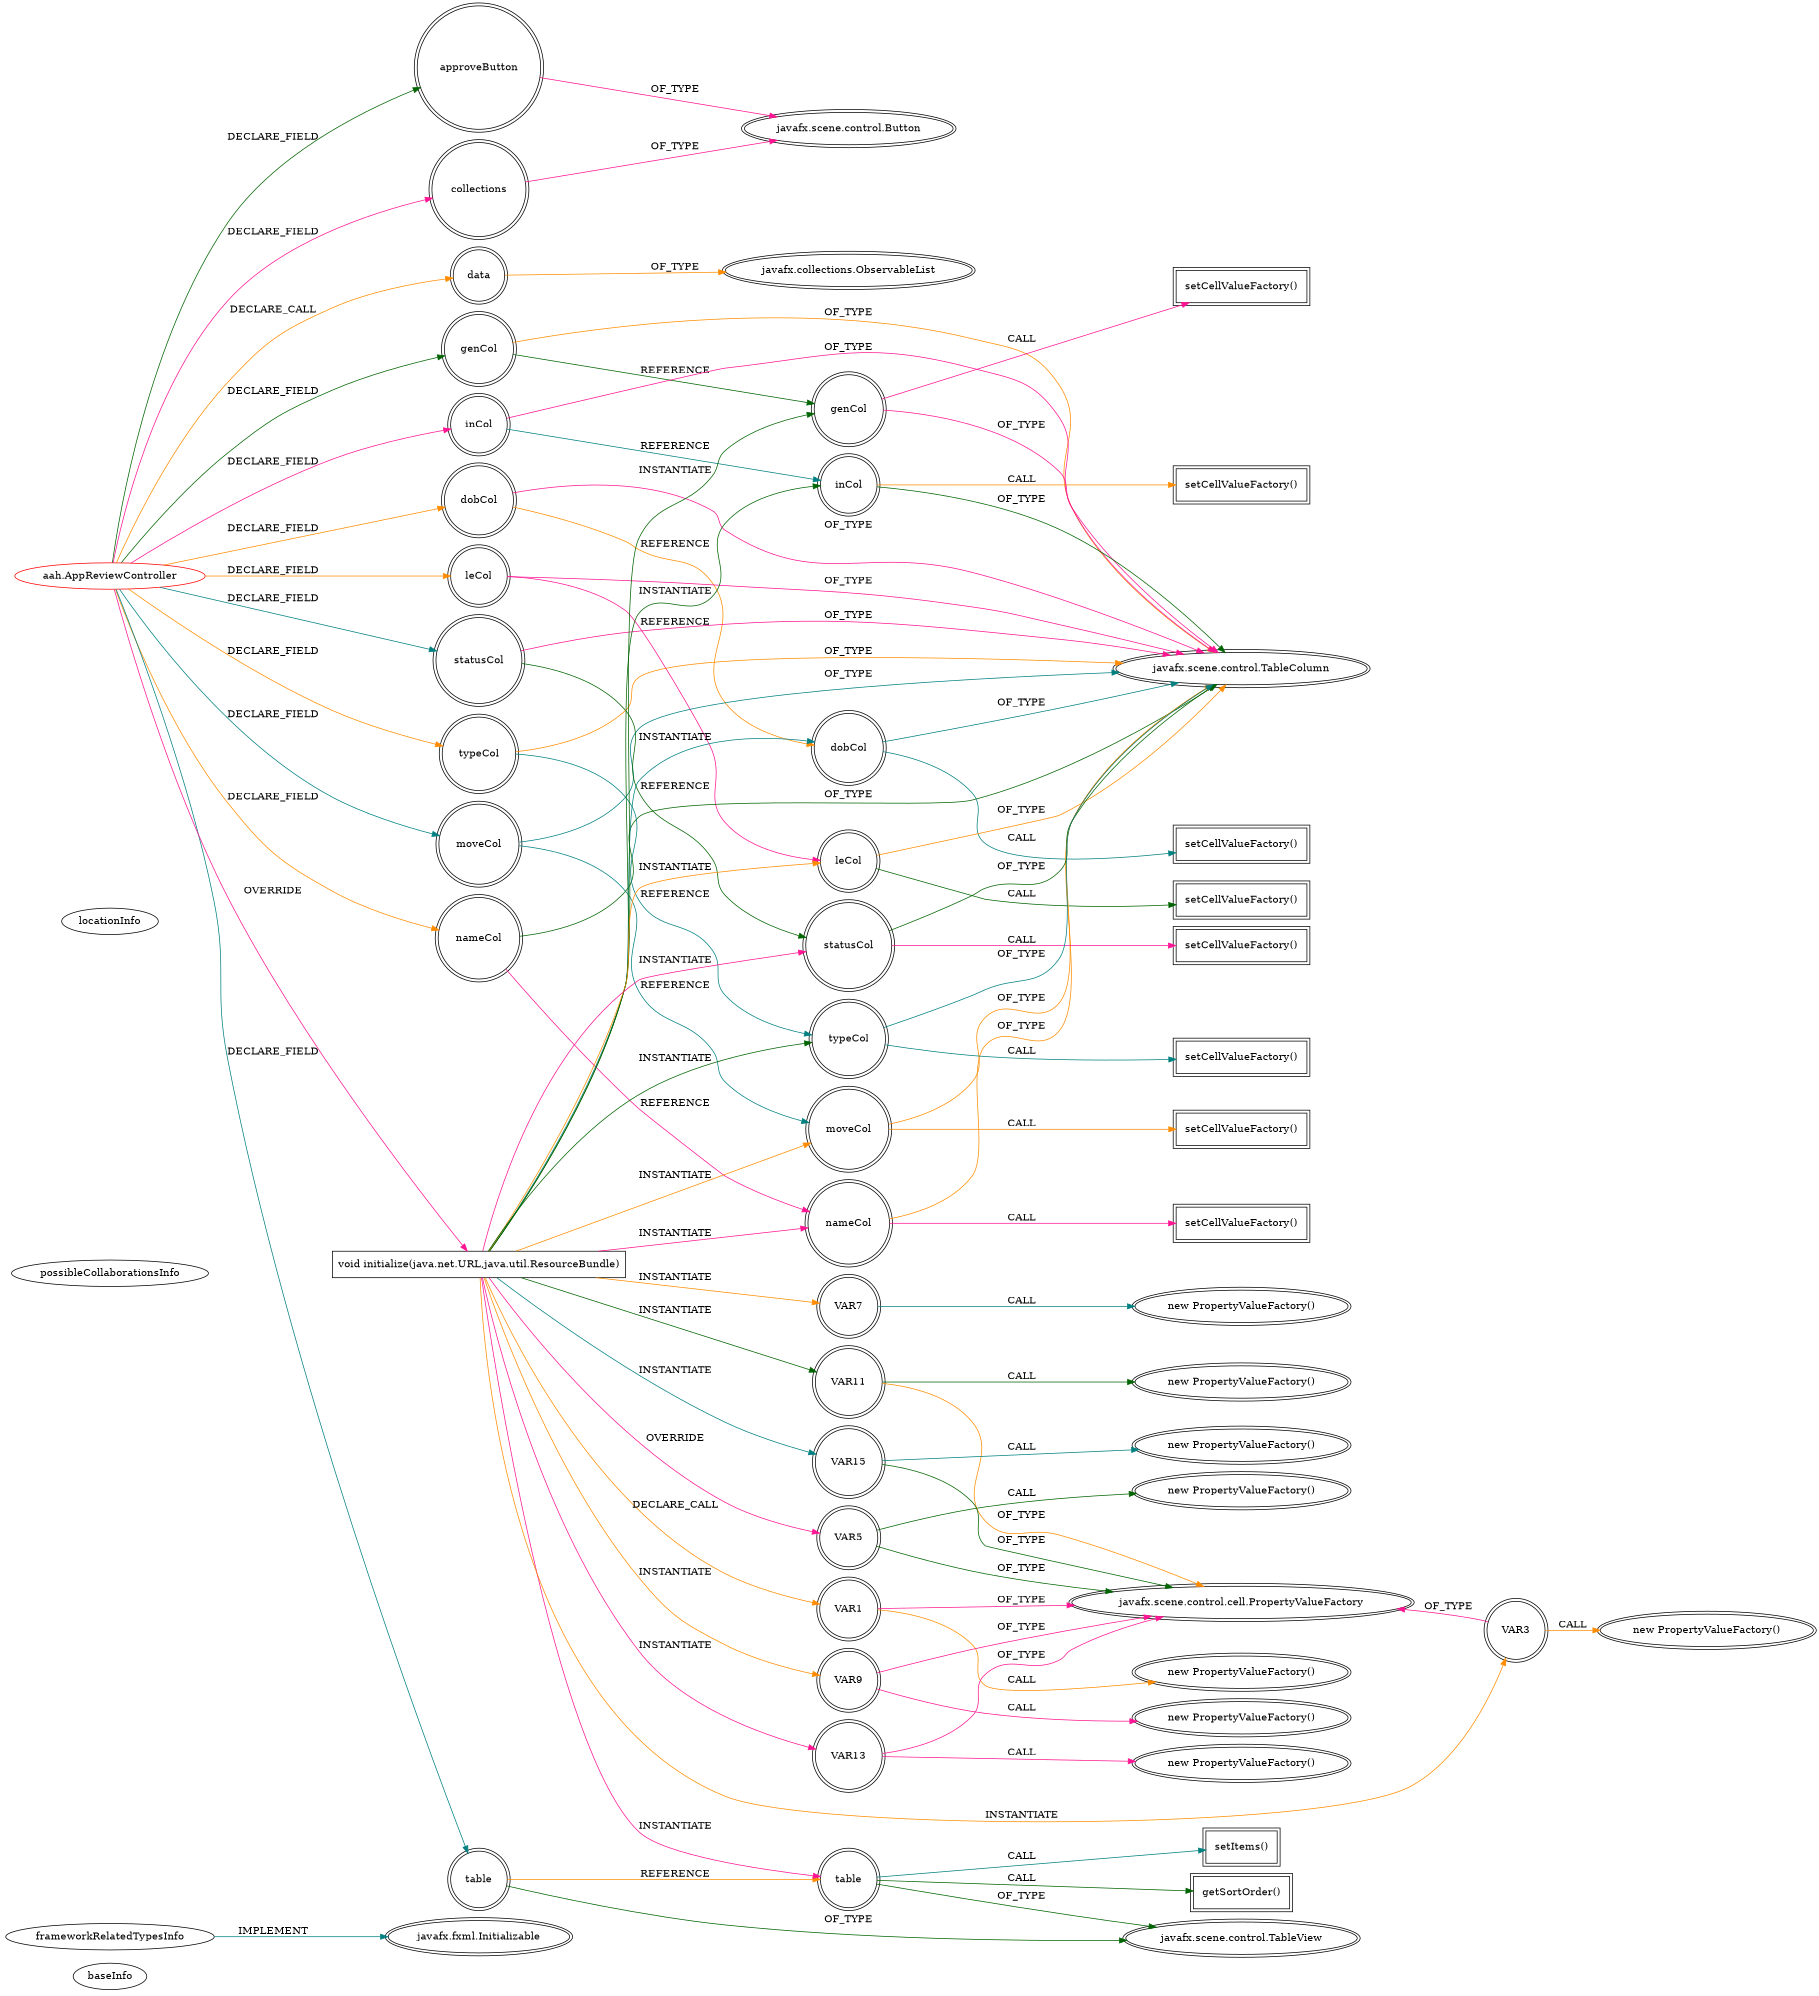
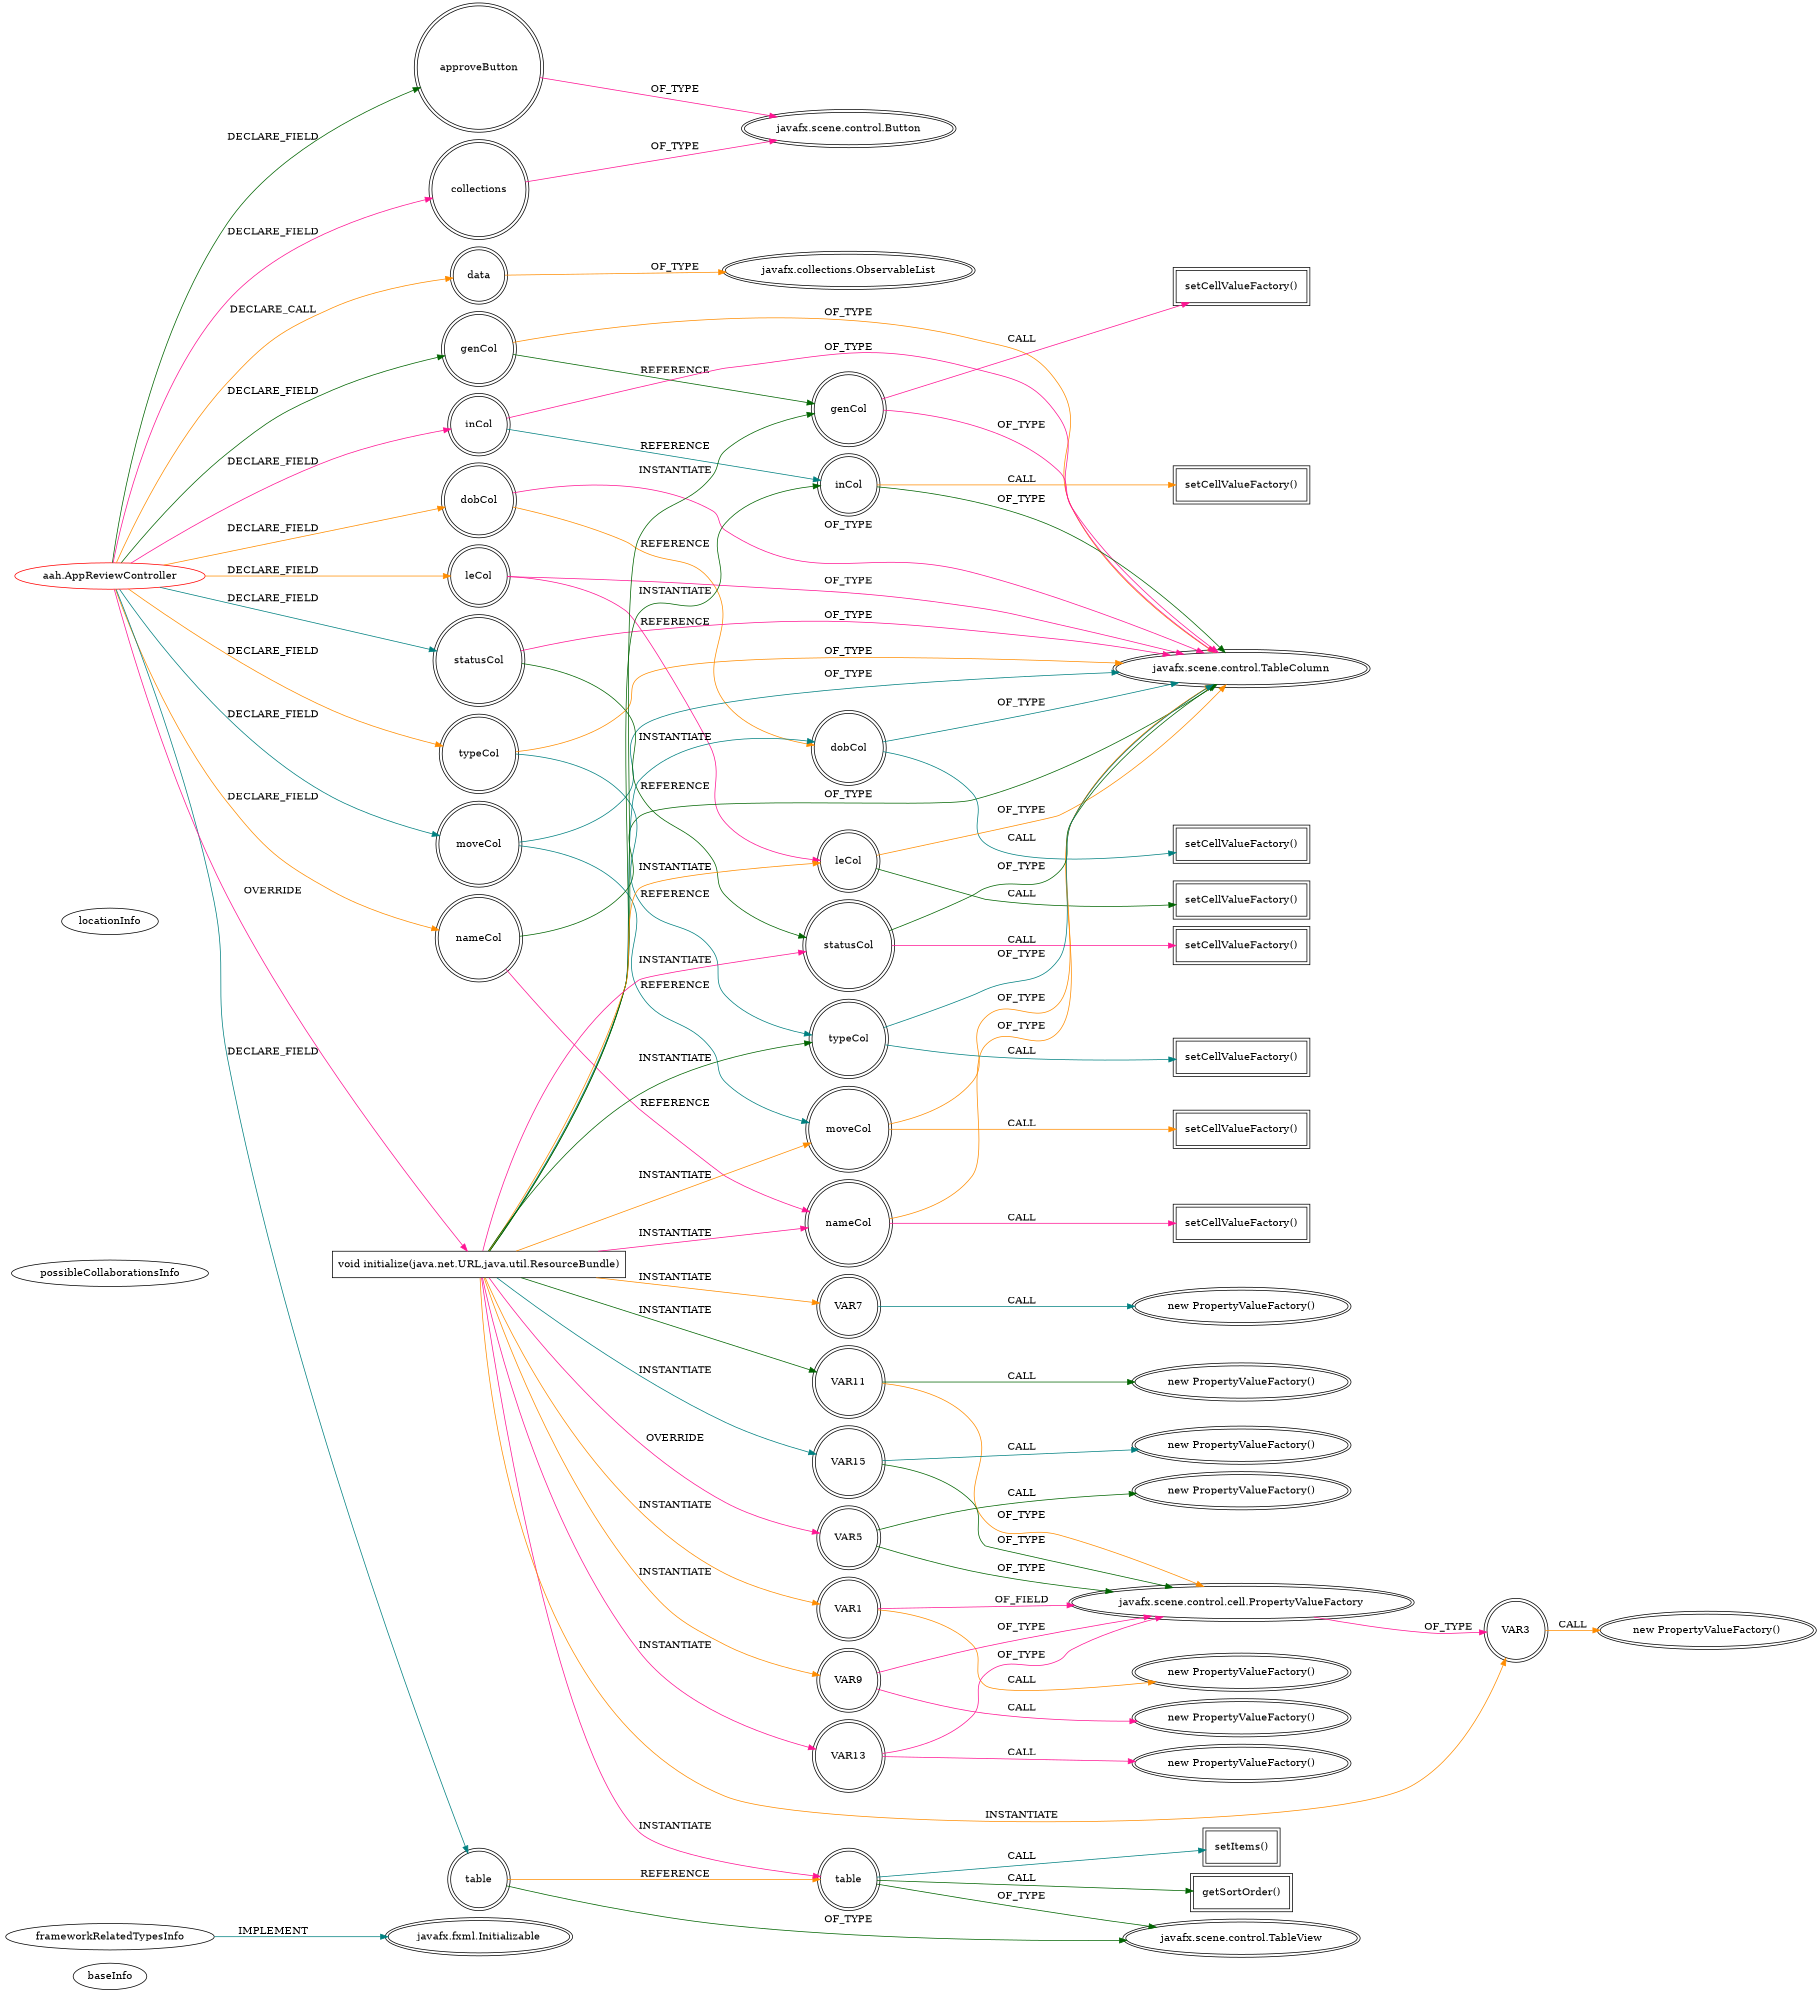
(675, 1505) -> (675, 1505)
(1022, 1600) -> (1022, 1600)
(1447, 1614) -> (1396, 1630)
